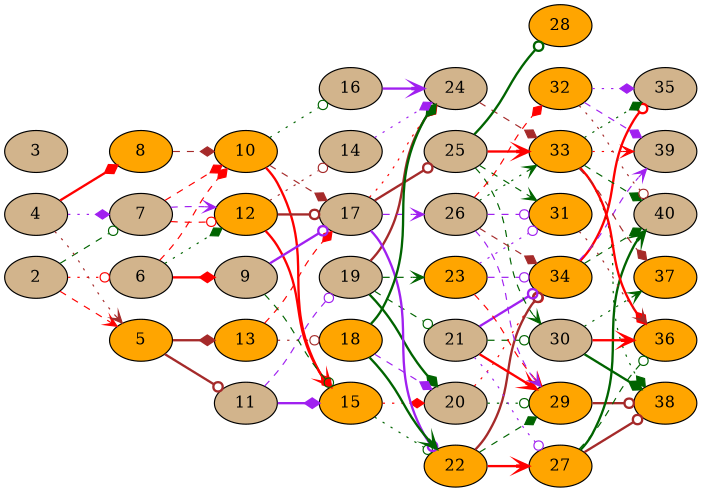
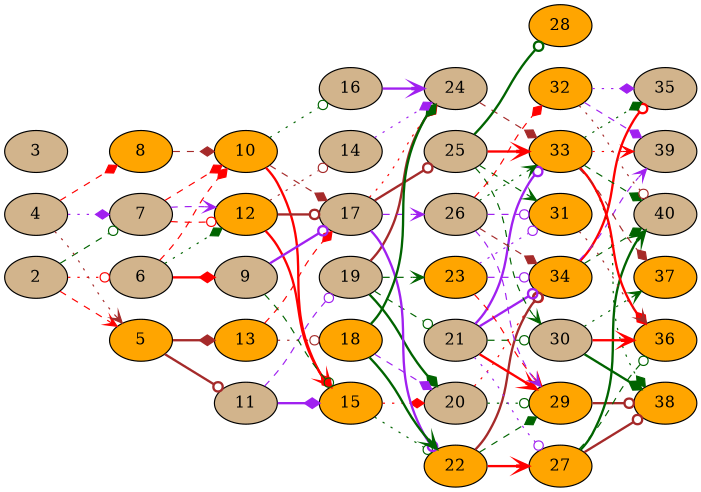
(82, 187) -> (82, 187)
none -> (513, 223)
